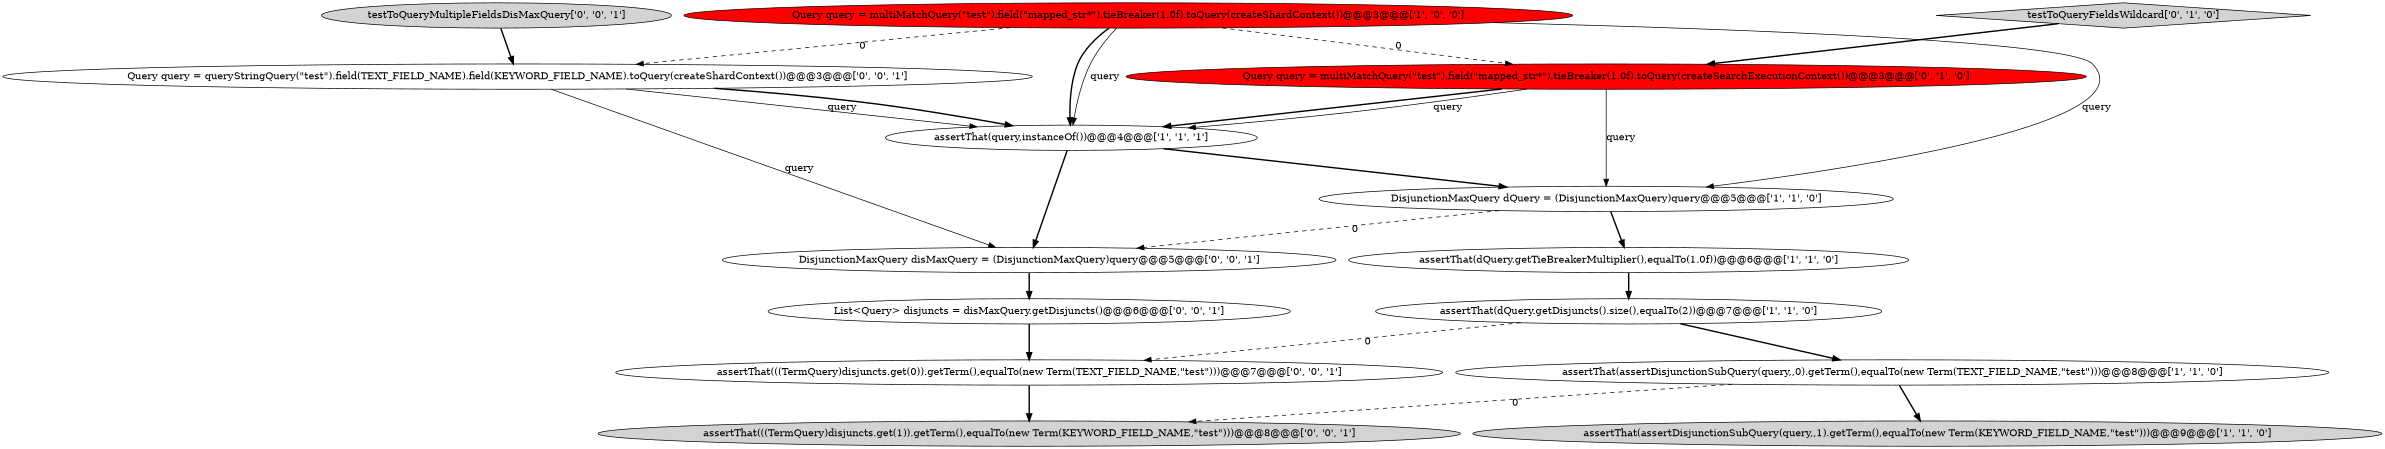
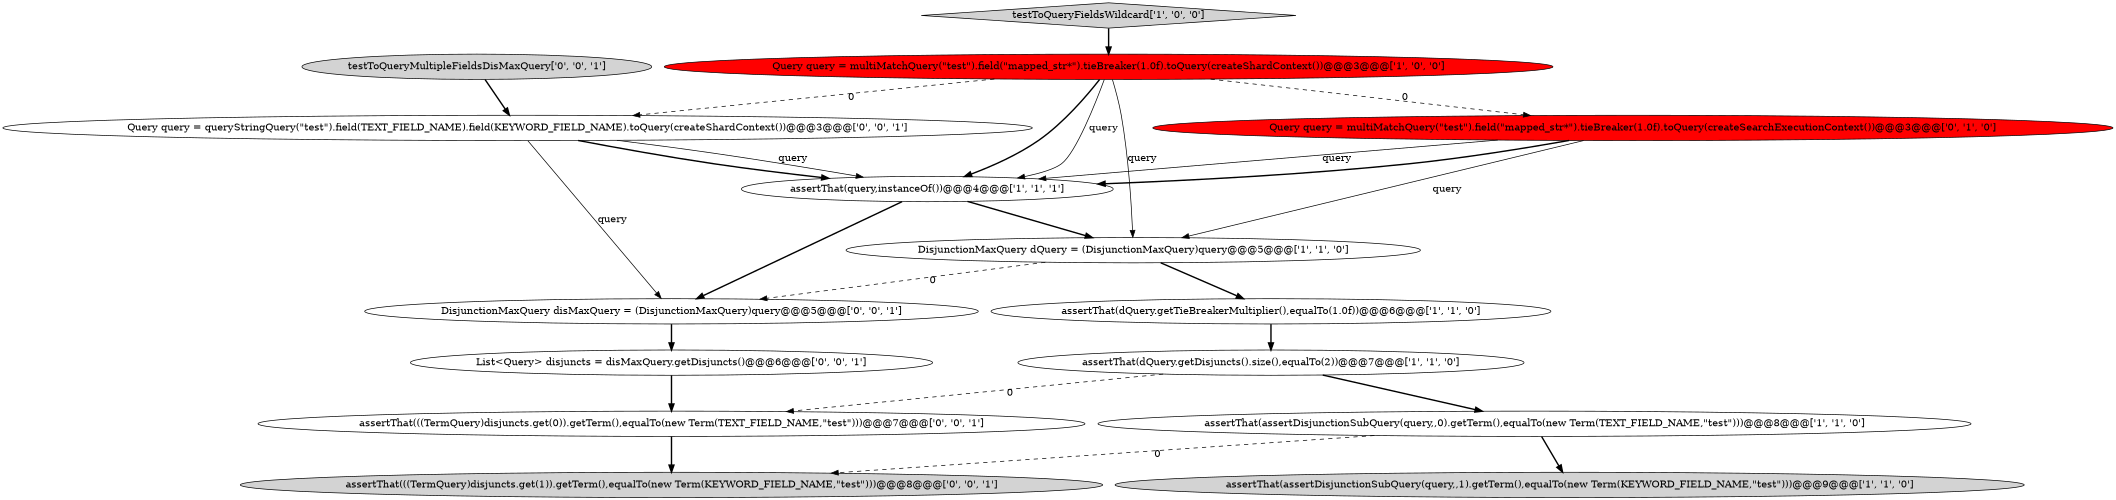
none -> (1109, 15)
(2123, 15) -> none
